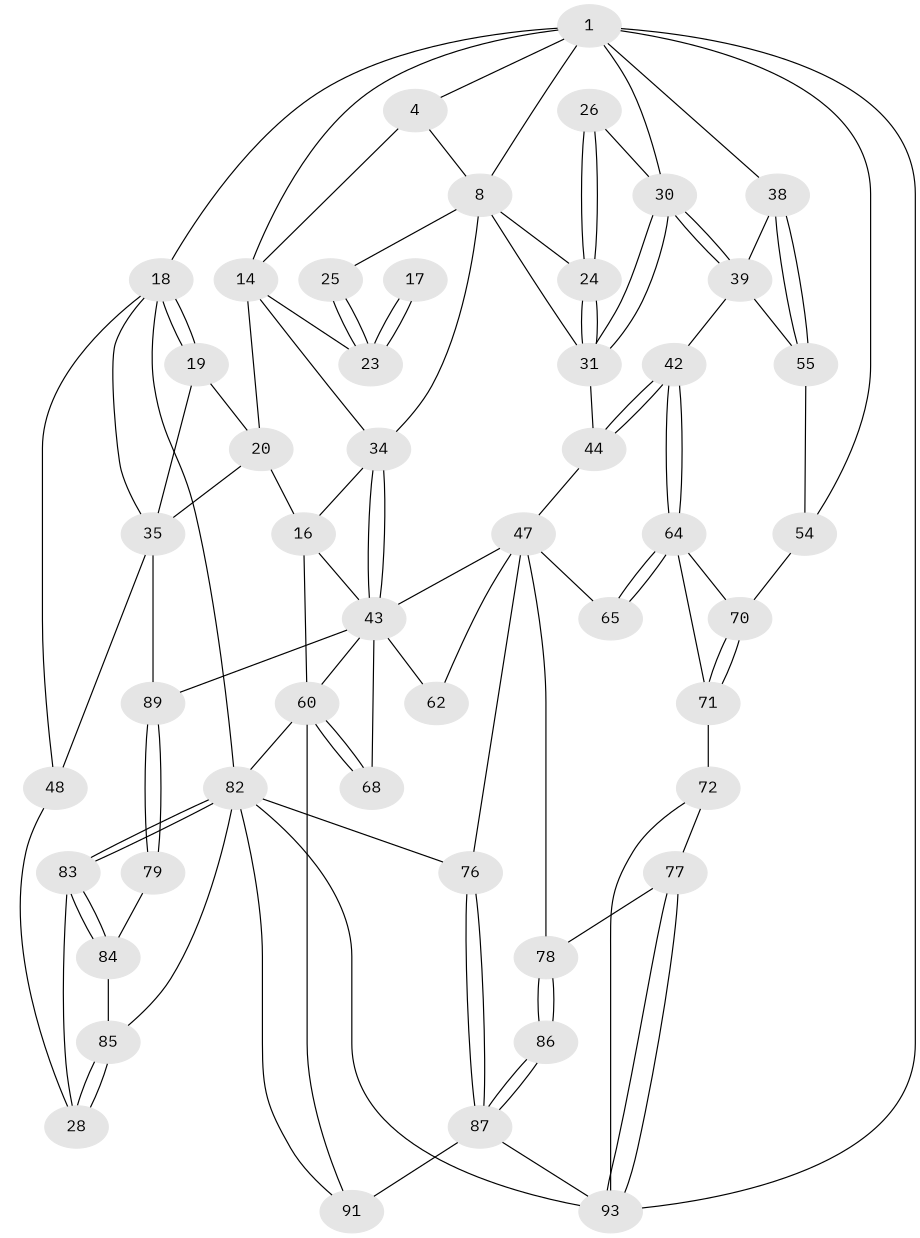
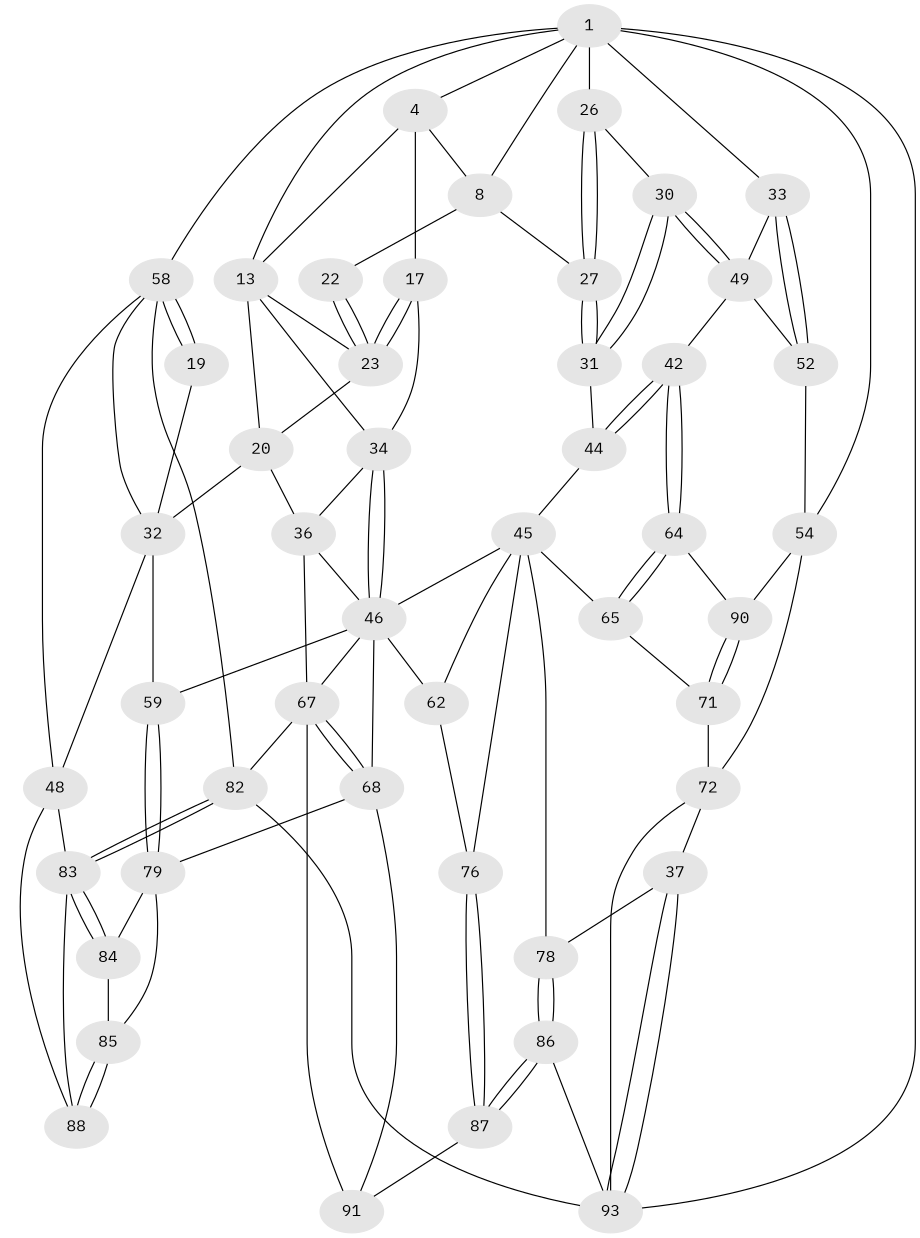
(639, 107) -> (589, 68)
none -> (415, 195)
(778, 195) -> (778, 195)
(161, 280) -> (161, 280)
(246, 280) -> (246, 280)
(331, 280) -> (331, 280)
(534, 280) -> none
(589, 280) -> (589, 280)
(740, 280) -> (740, 280)
(455, 331) -> (417, 368)
(806, 365) -> (806, 365)
(229, 407) -> (316, 407)
(153, 534) -> (153, 534)
(304, 534) -> (304, 534)
(524, 534) -> (524, 534)
(374, 619) -> (374, 619)
(691, 619) -> (660, 661)
(740, 619) -> (740, 619)
none -> (774, 667)
(153, 703) -> (153, 703)
(307, 703) -> (307, 703)
none -> (62, 830)
none -> (262, 831)
(353, 831) -> (454, 788)
(675, 873) -> (675, 873)
(197, 926) -> (155, 963)
(262, 1012) -> (397, 1002)
(77, 1127) -> (77, 1127)
(545, 1169) -> (578, 1127)
